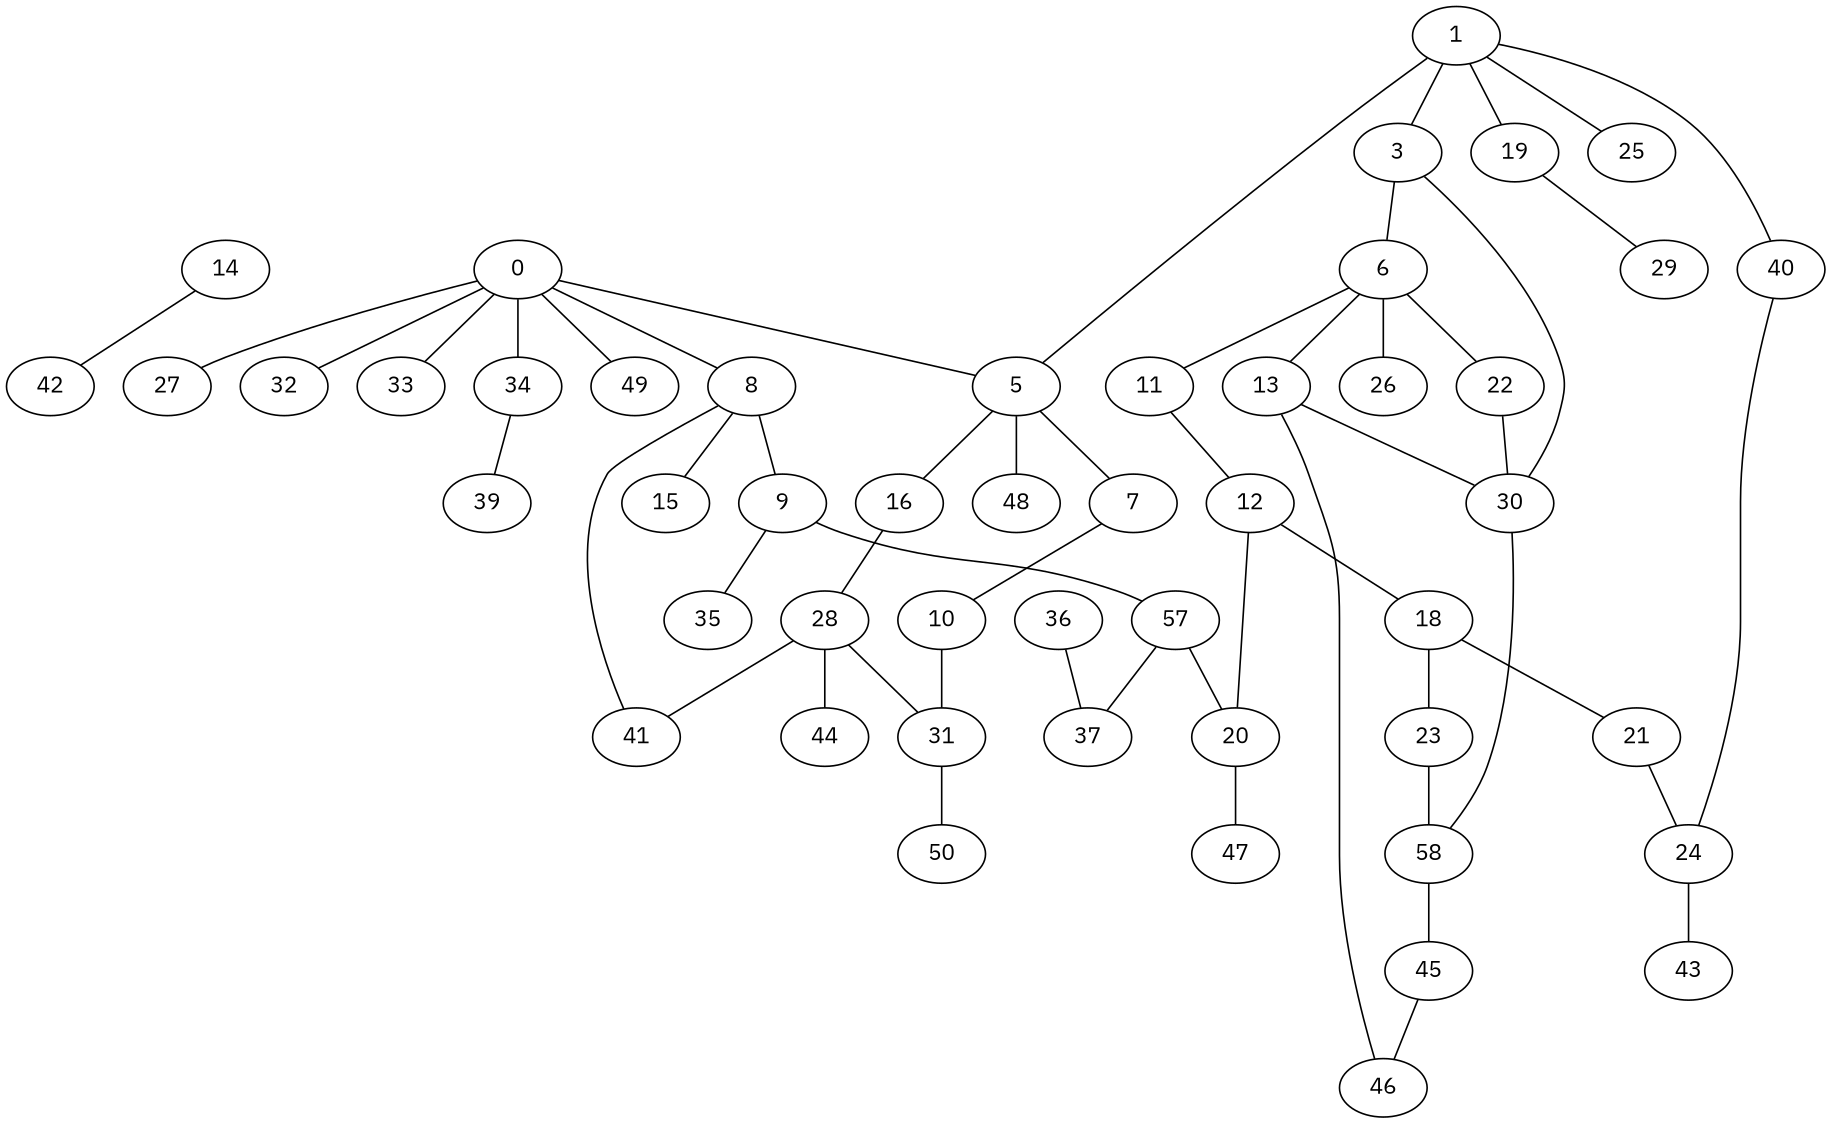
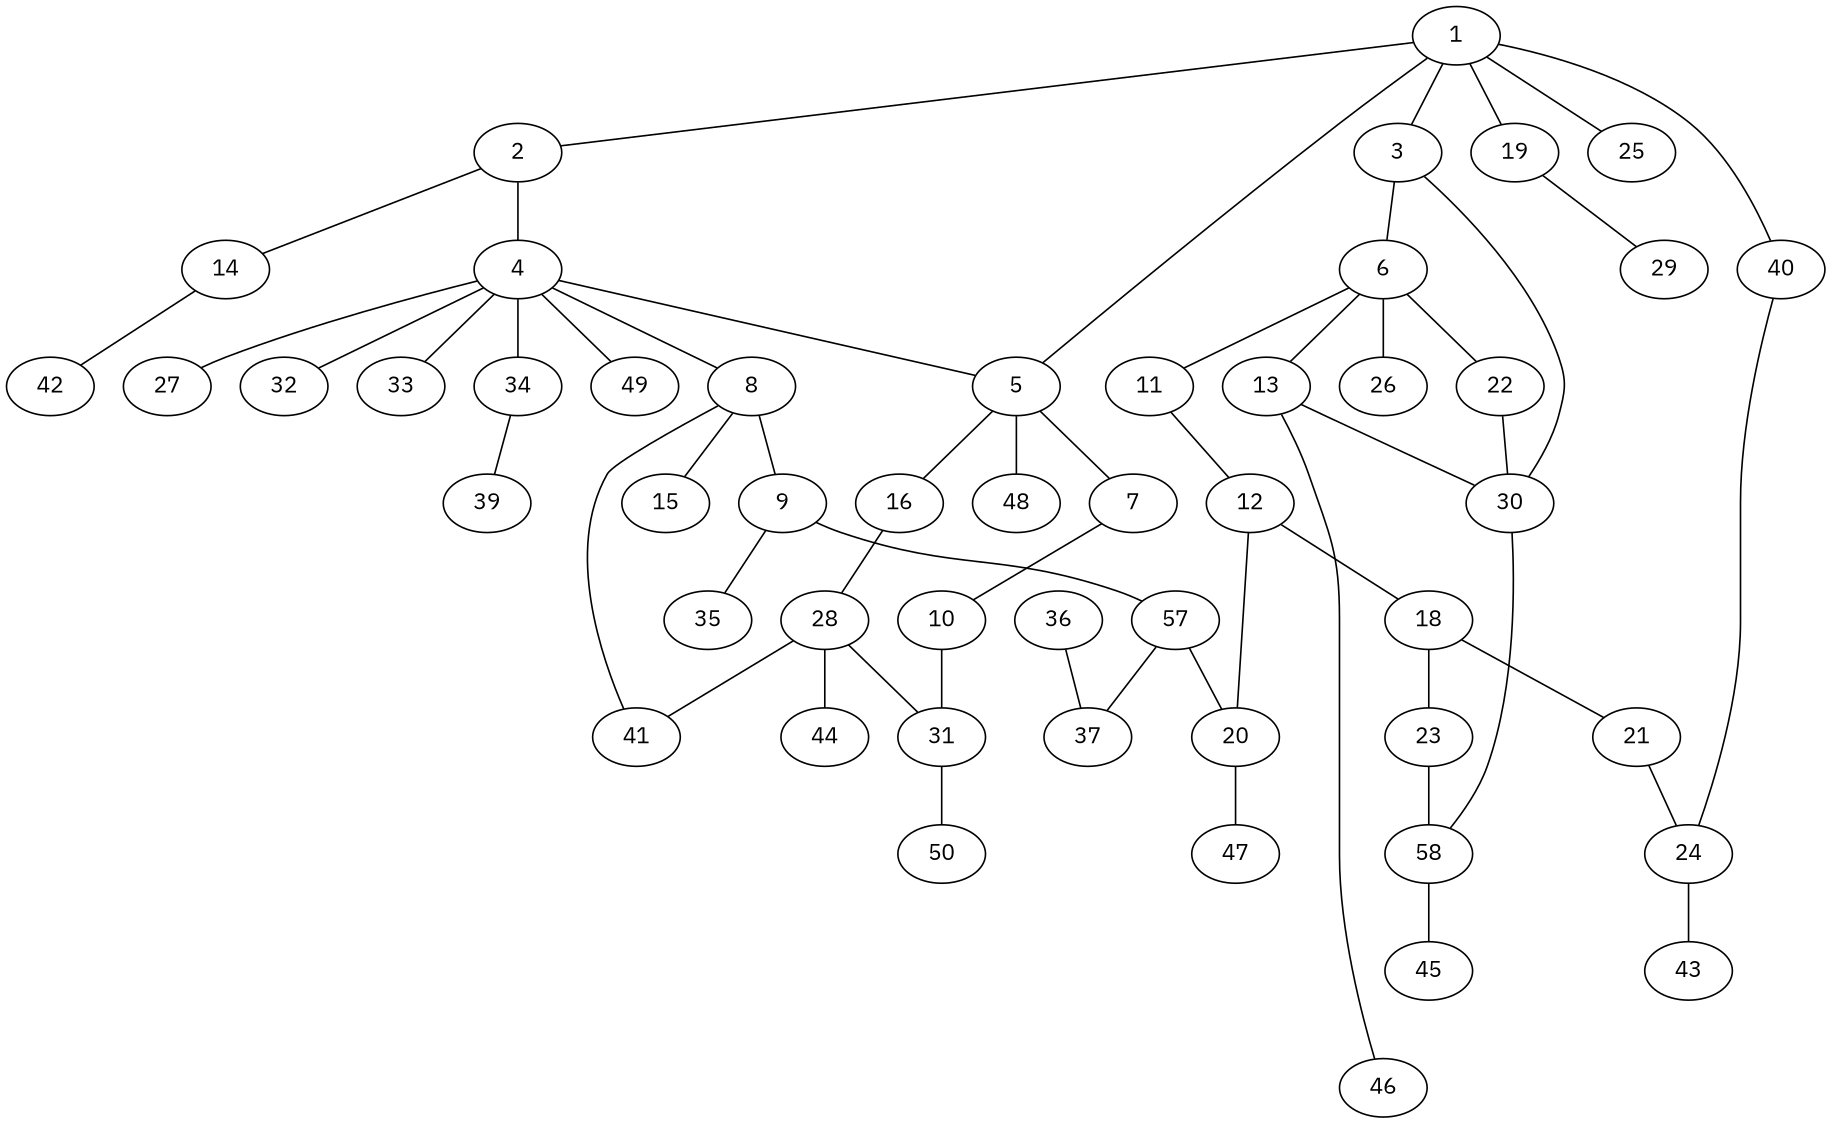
none -> (518, 153)
(518, 270) -> (518, 270)
(1406, 1029) -> none
